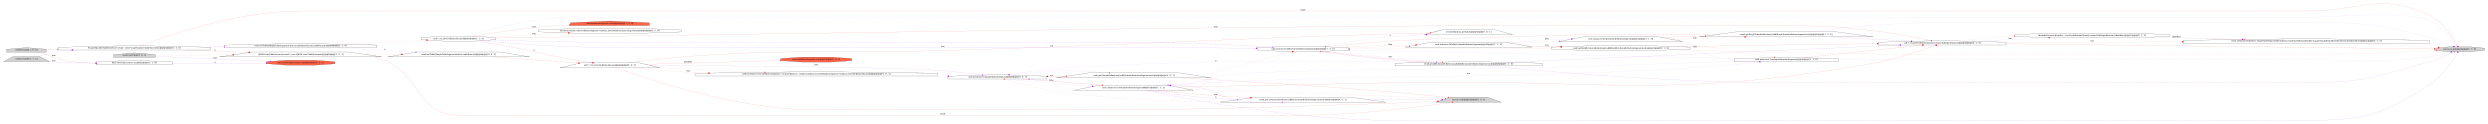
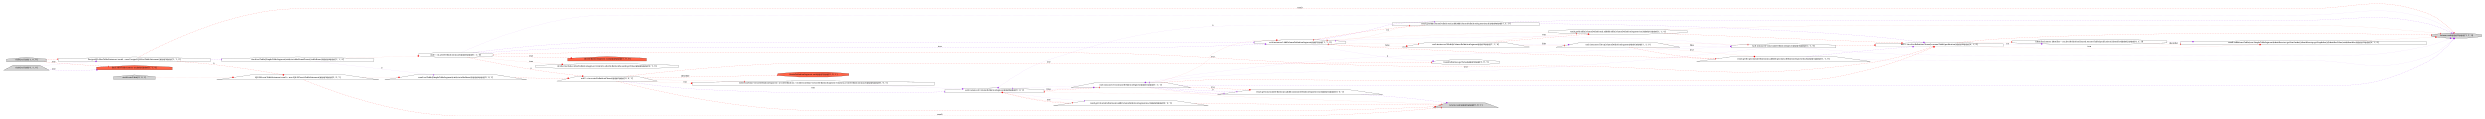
(1469, 32) -> (1466, 62)
(134, 63) -> (134, 68)
(301, 63) -> none
